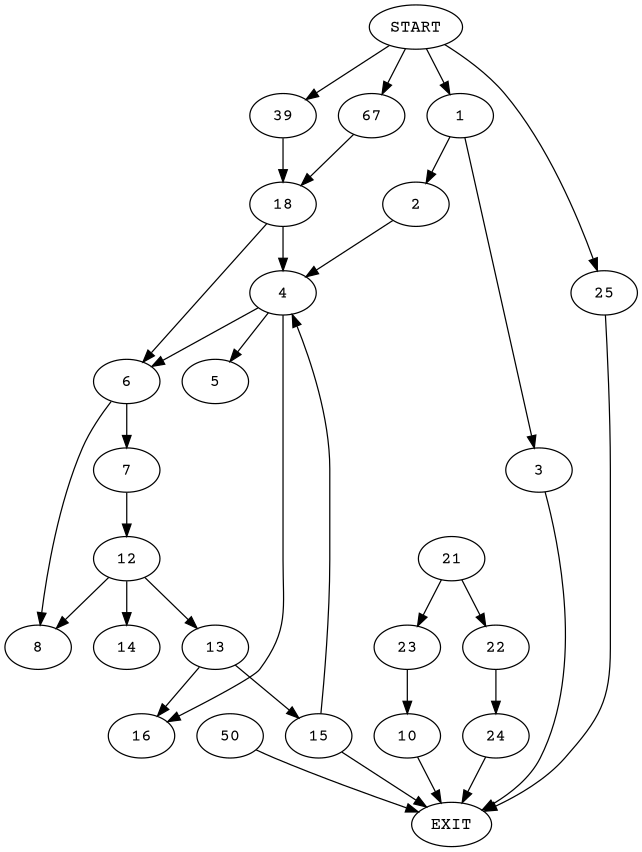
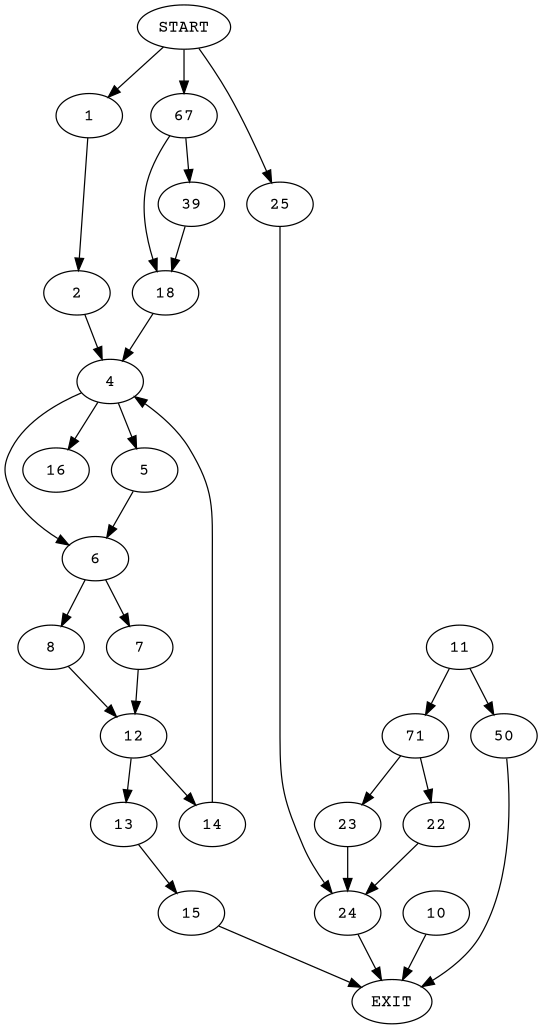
(353, 69) -> (187, 154)
(209, 288) -> (123, 509)
(539, 470) -> none
(330, 518) -> (212, 591)
(452, 559) -> (415, 736)
(610, 585) -> (280, 559)
(87, 599) -> (88, 687)
none -> (460, 647)
(407, 686) -> (348, 863)
(182, 687) -> none
